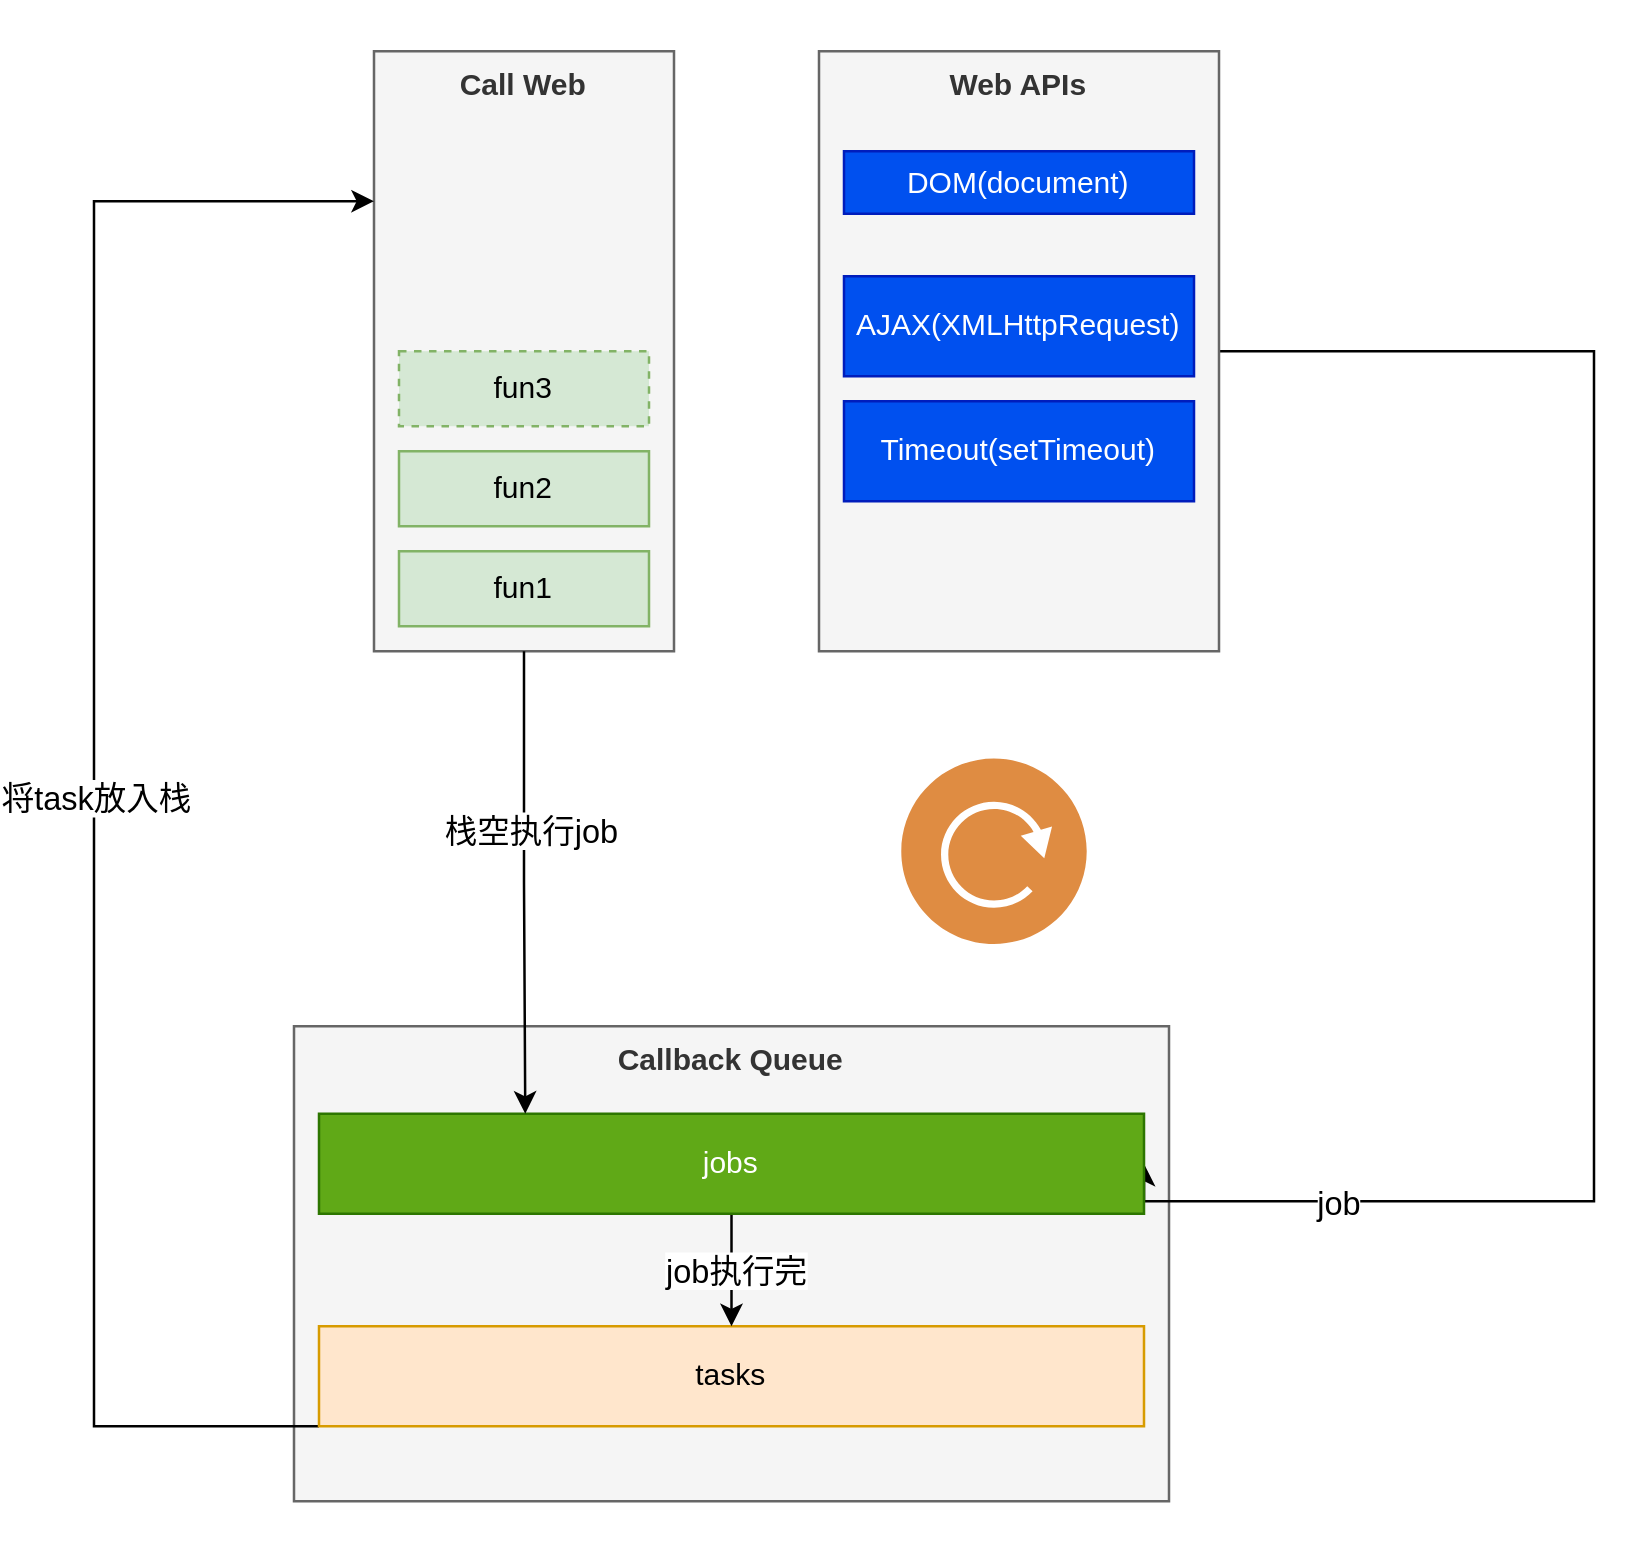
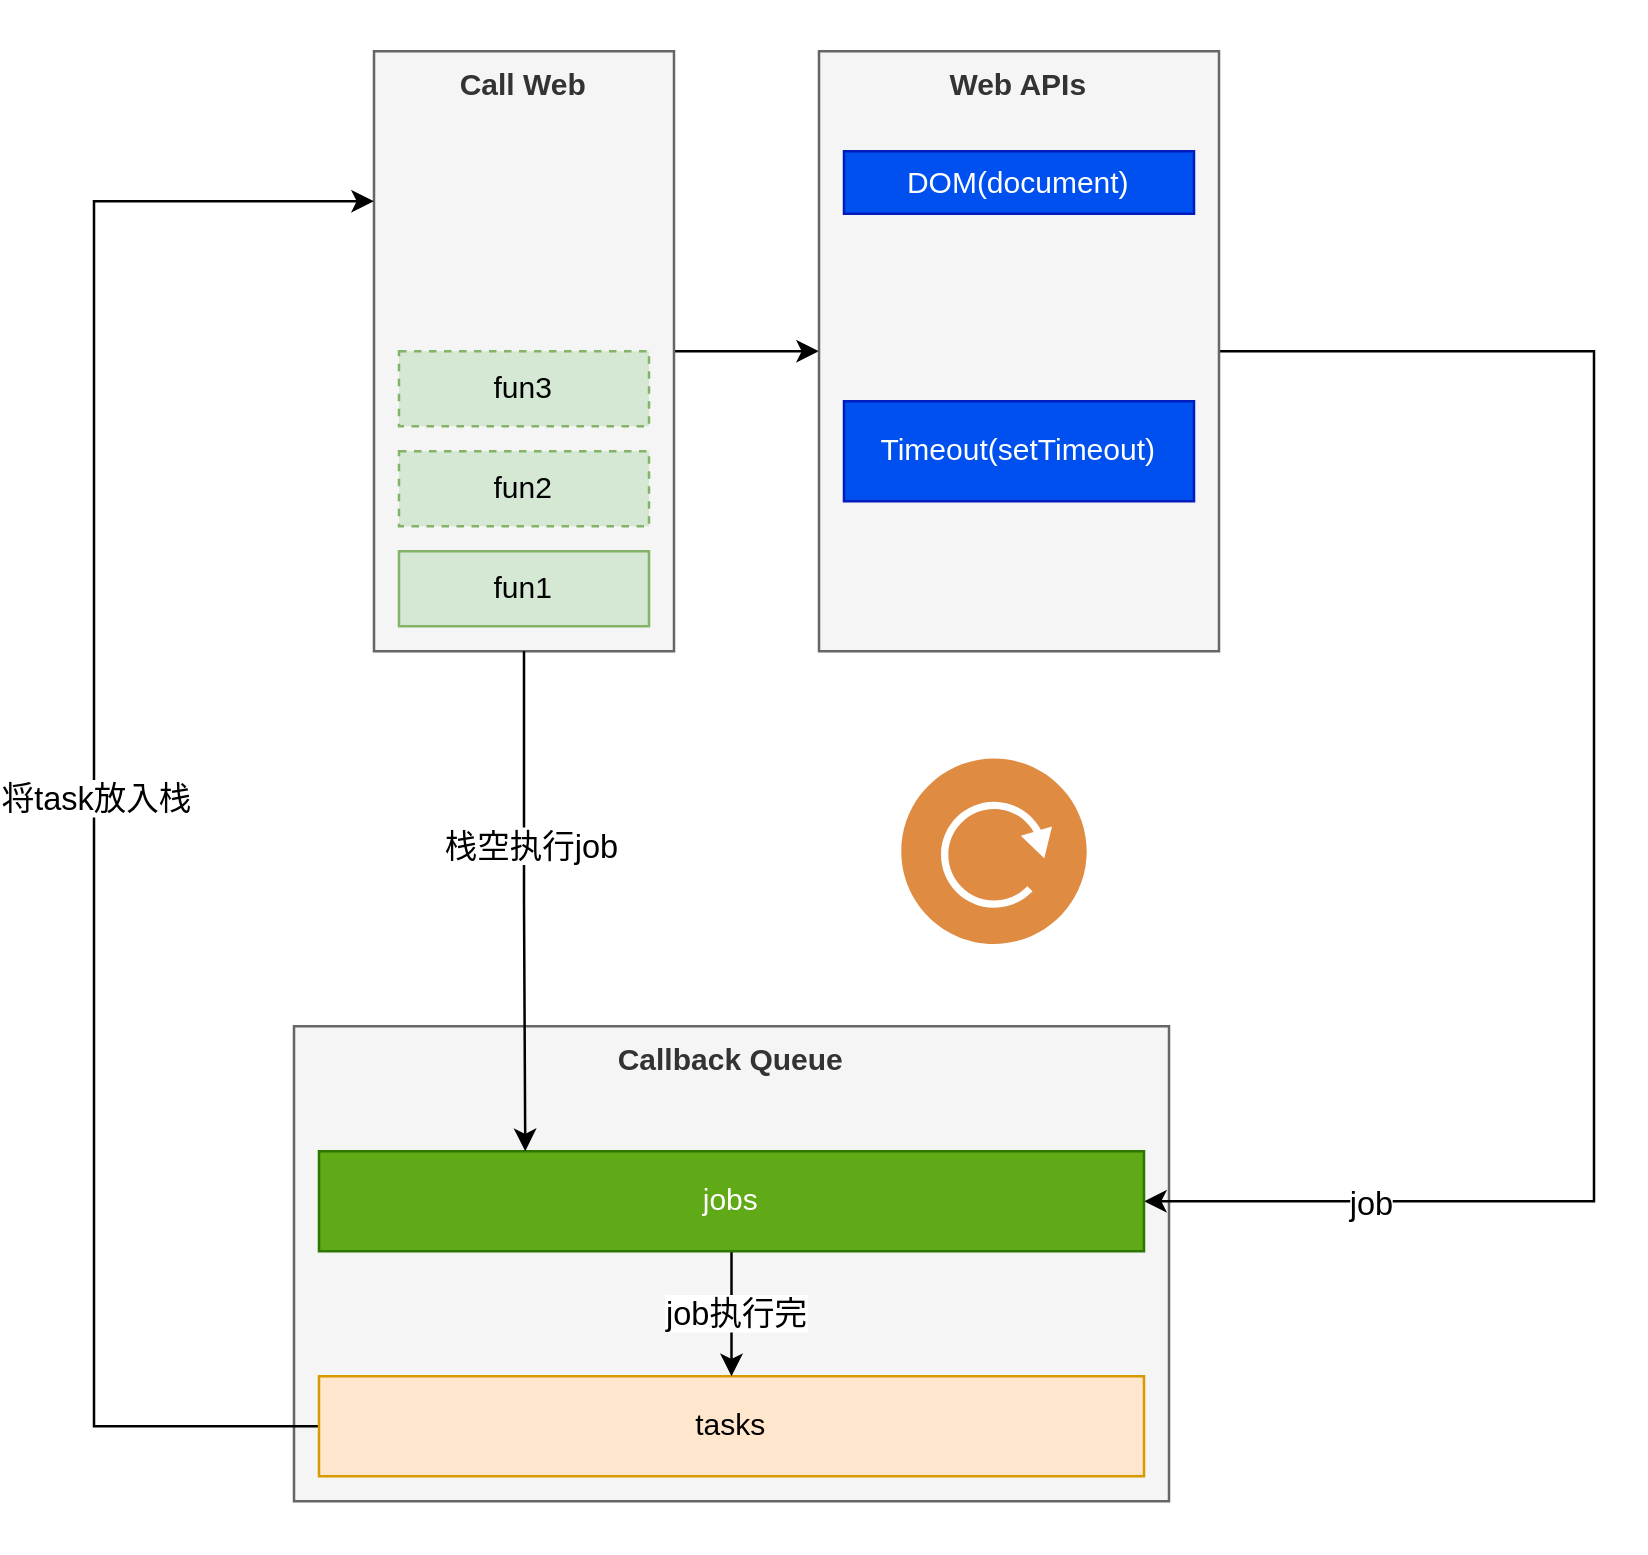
(1019, 326) -> none
none -> (738, 351)
(524, 489) -> (524, 489)
(731, 1164) -> (731, 1201)
(731, 1376) -> (731, 1426)
